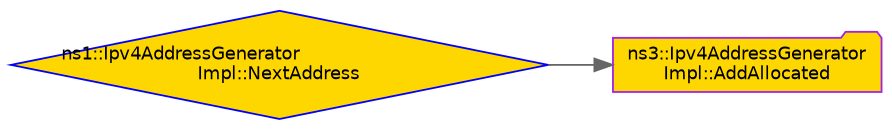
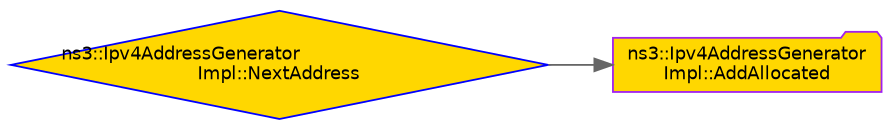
(279, 65) -> (279, 65)
